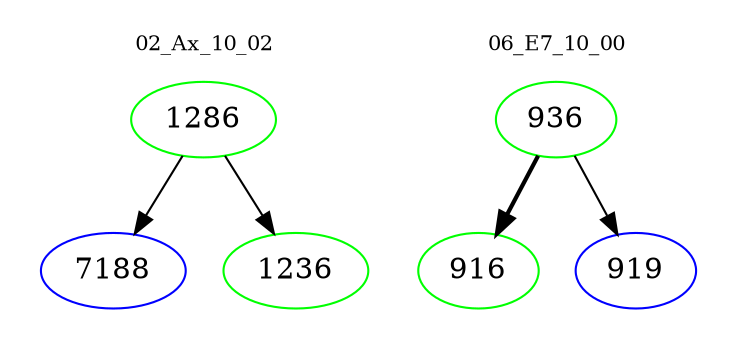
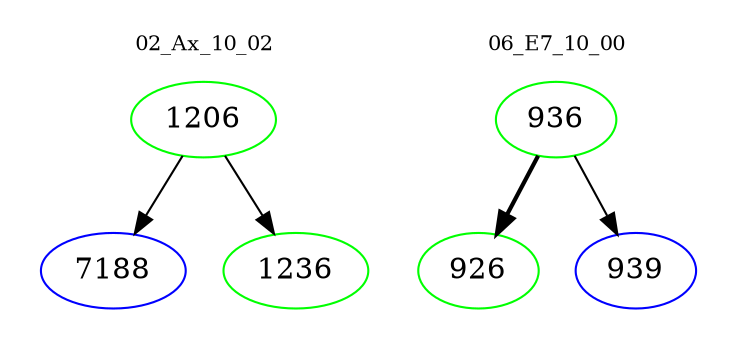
(204, 120) -> (204, 120)
(478, 271) -> (478, 271)
(636, 271) -> (636, 271)
